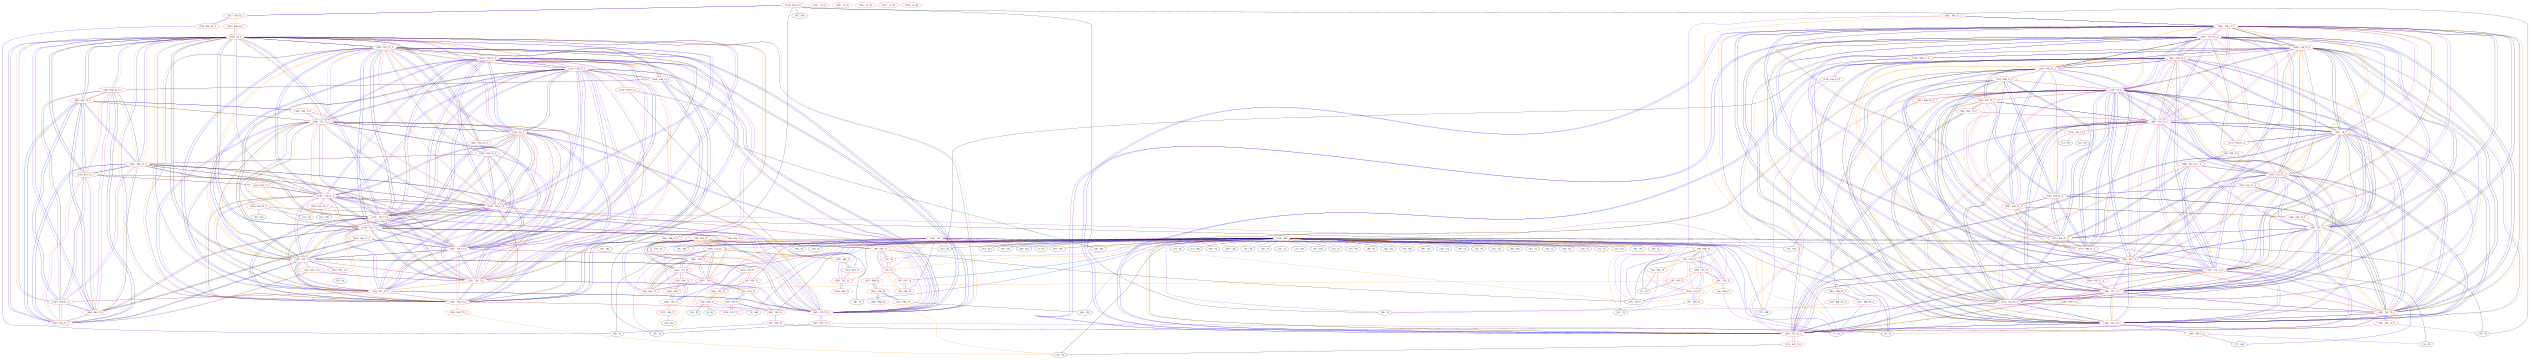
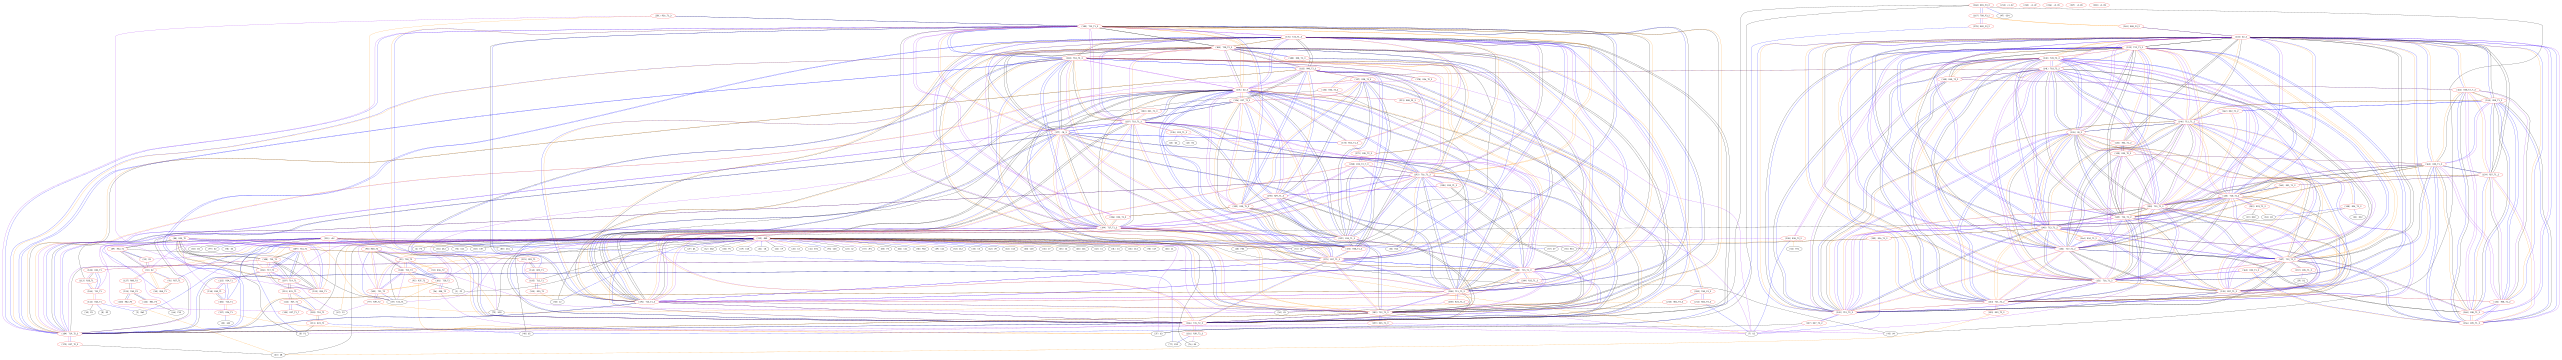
none -> (195, 249)
